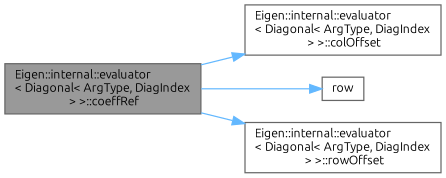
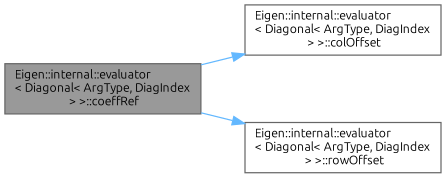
(343, 89) -> none
